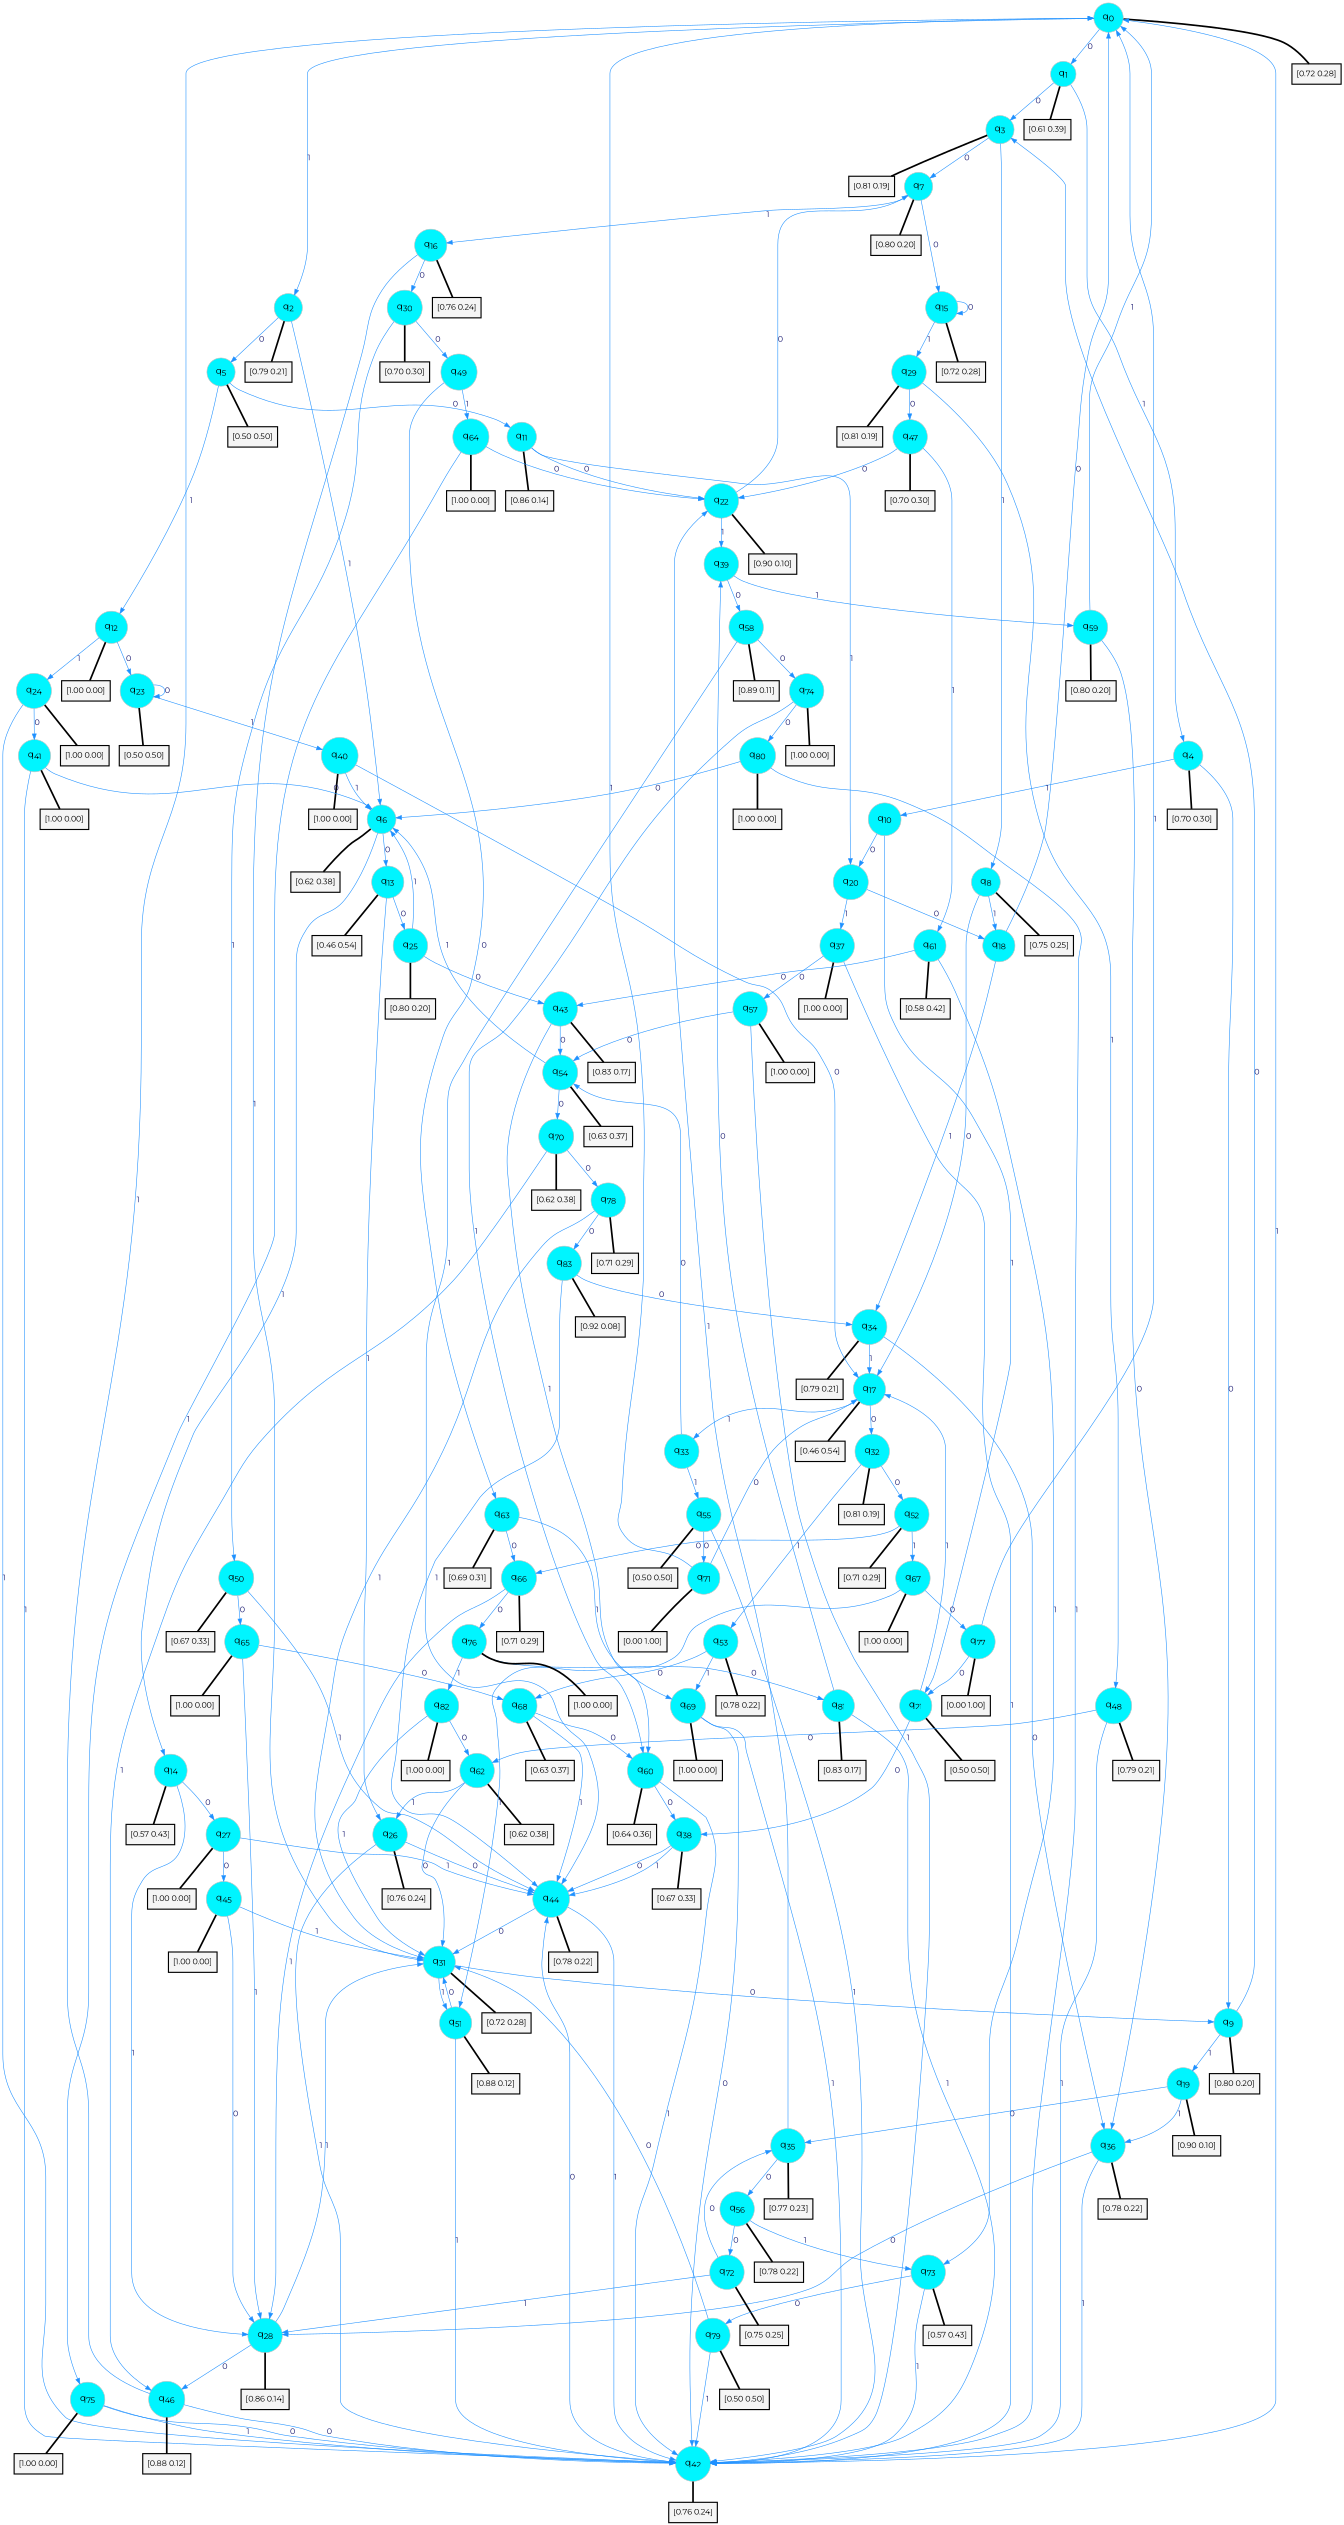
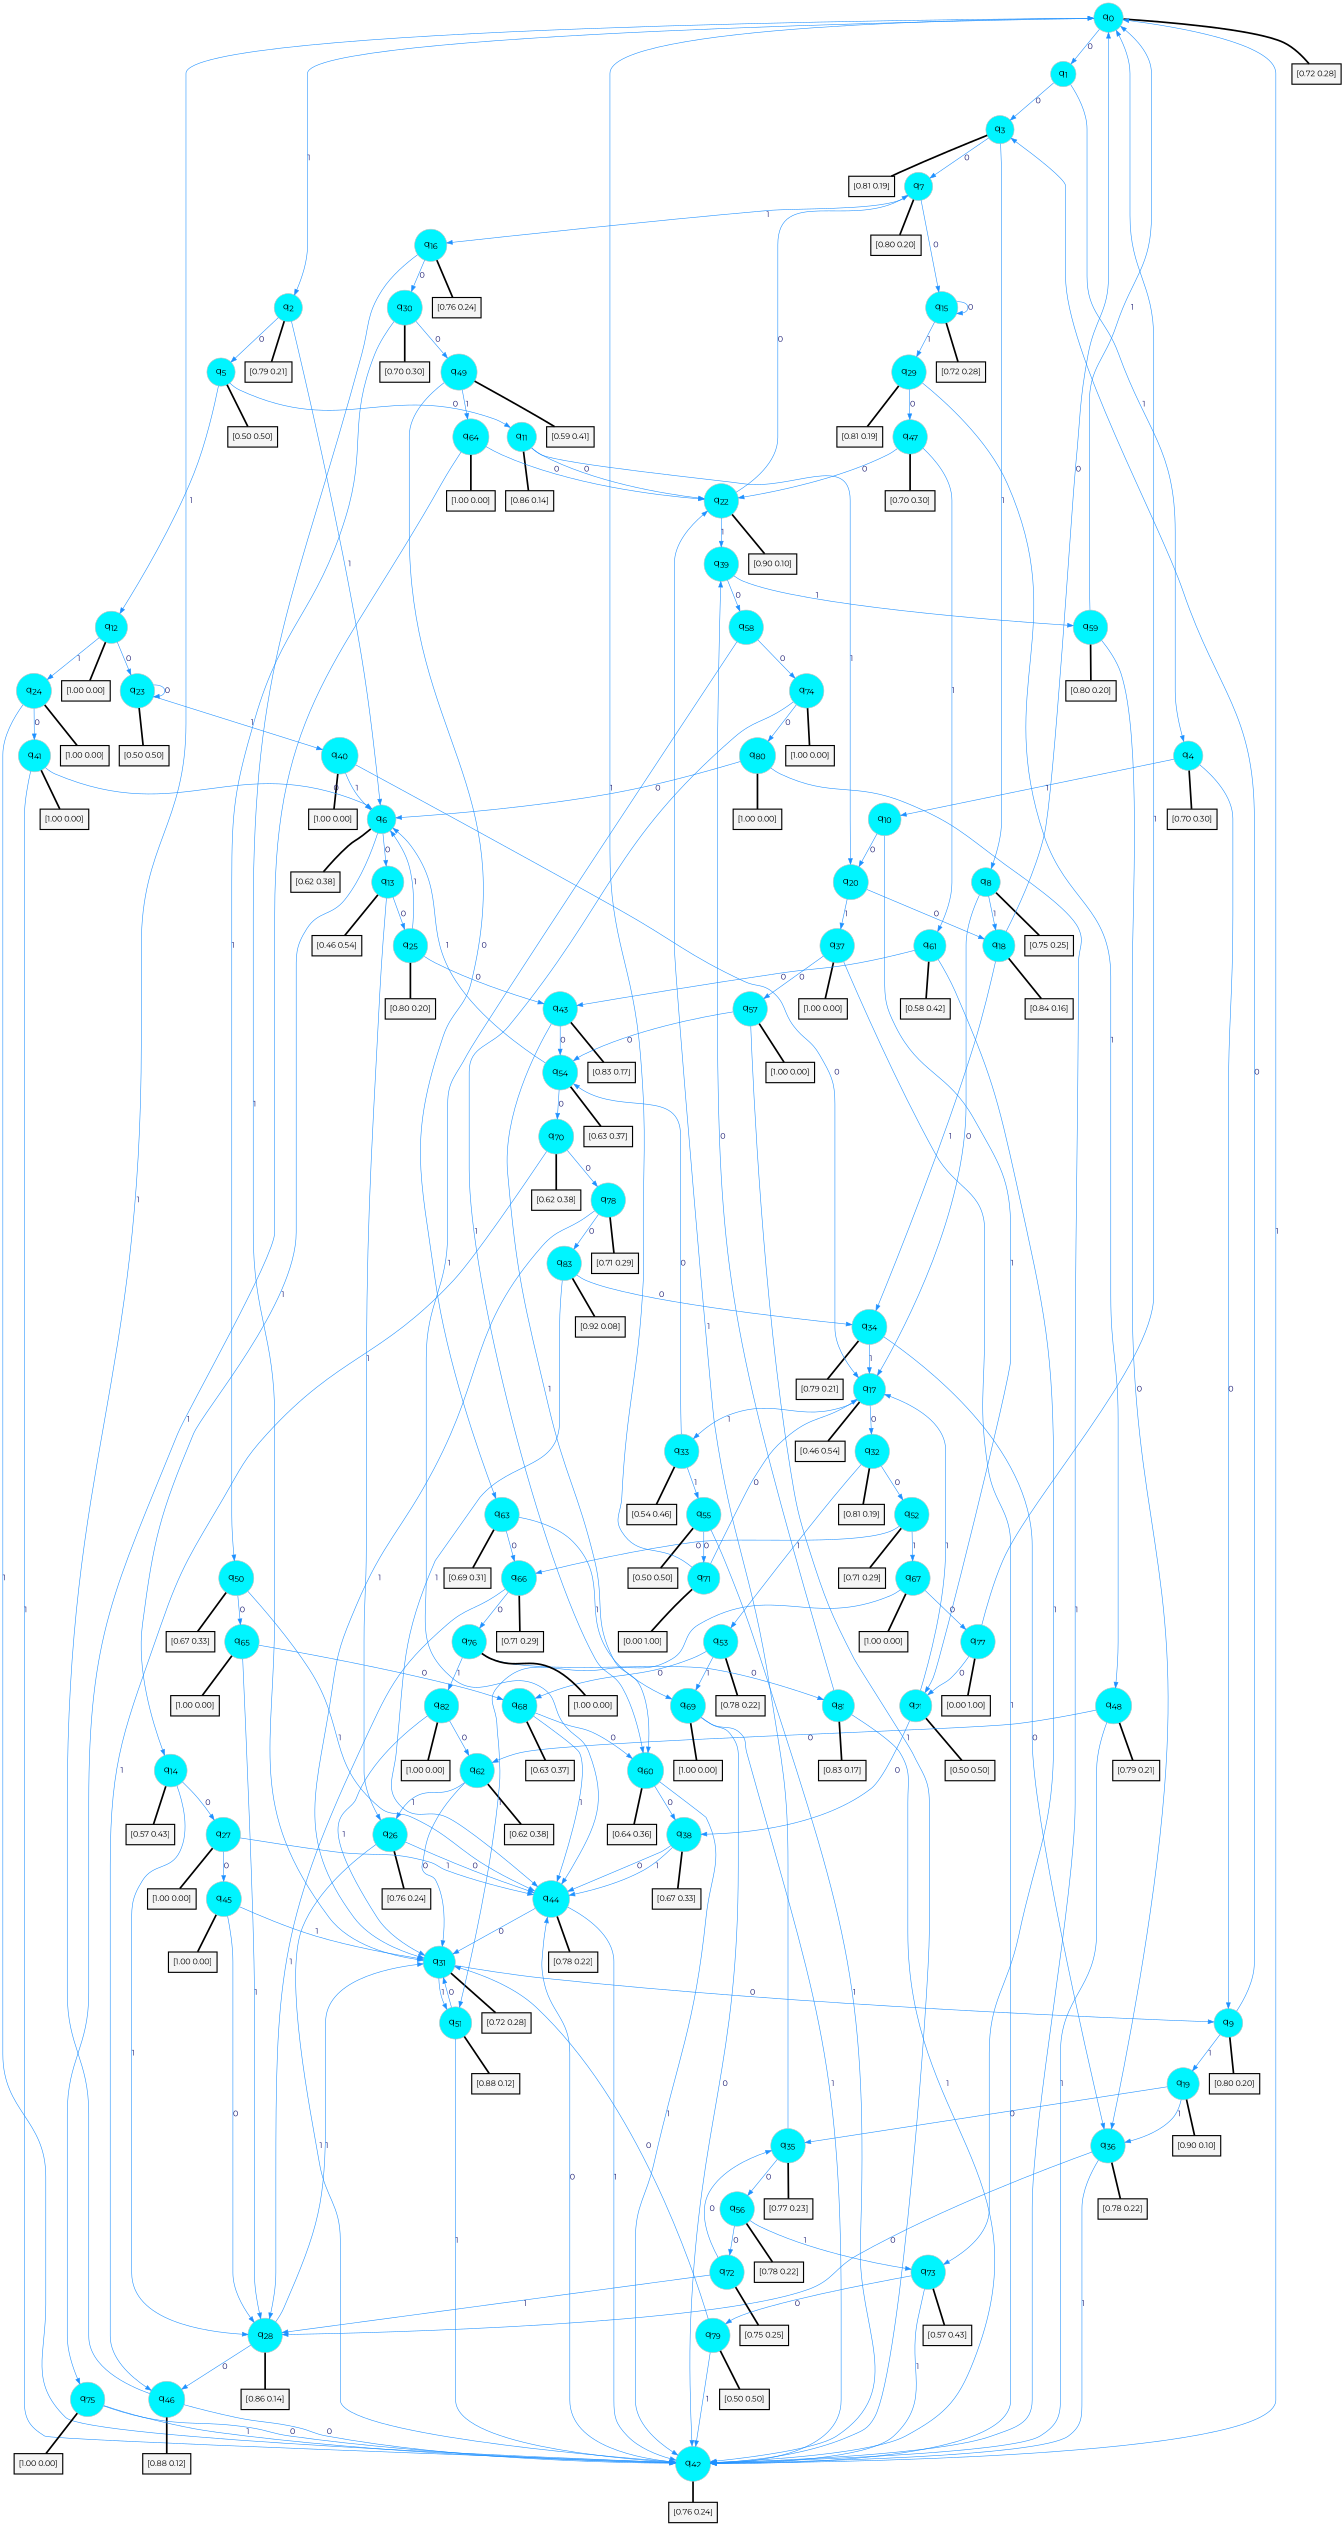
(1047, 130) -> none
none -> (570, 437)
(756, 691) -> none
none -> (1049, 1009)
none -> (652, 1515)
